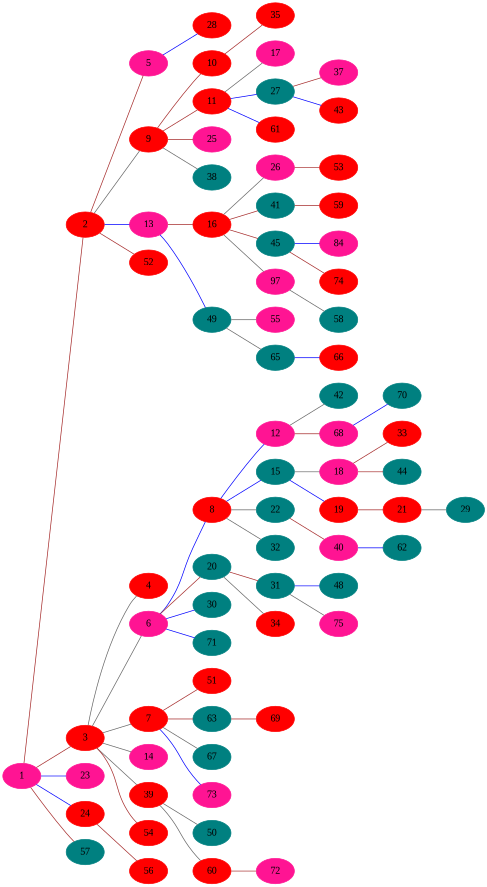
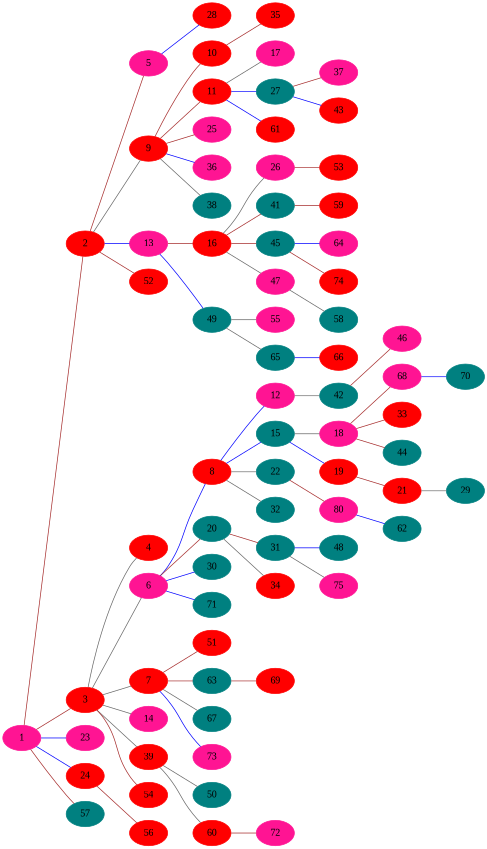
none -> (212, 168)
(339, 244) -> (339, 244)
(275, 282) -> (275, 282)
none -> (402, 339)
(307, 434) -> (370, 405)
(339, 548) -> (339, 510)
